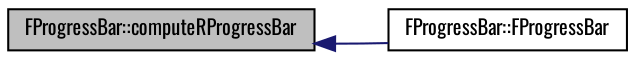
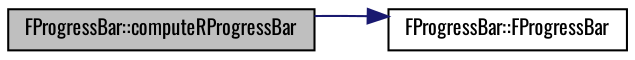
(362, 44) -> (341, 16)
